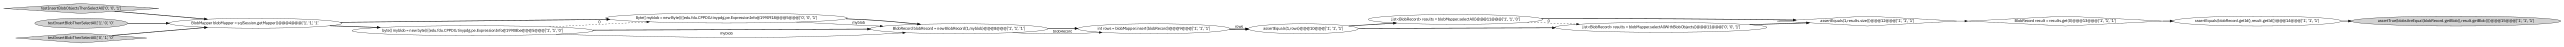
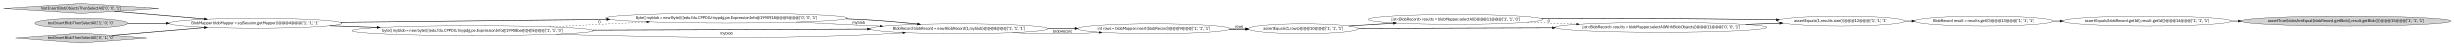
(1867, 21) -> (1841, 21)
(1961, 21) -> (1908, 21)
(2065, 21) -> (1984, 21)
